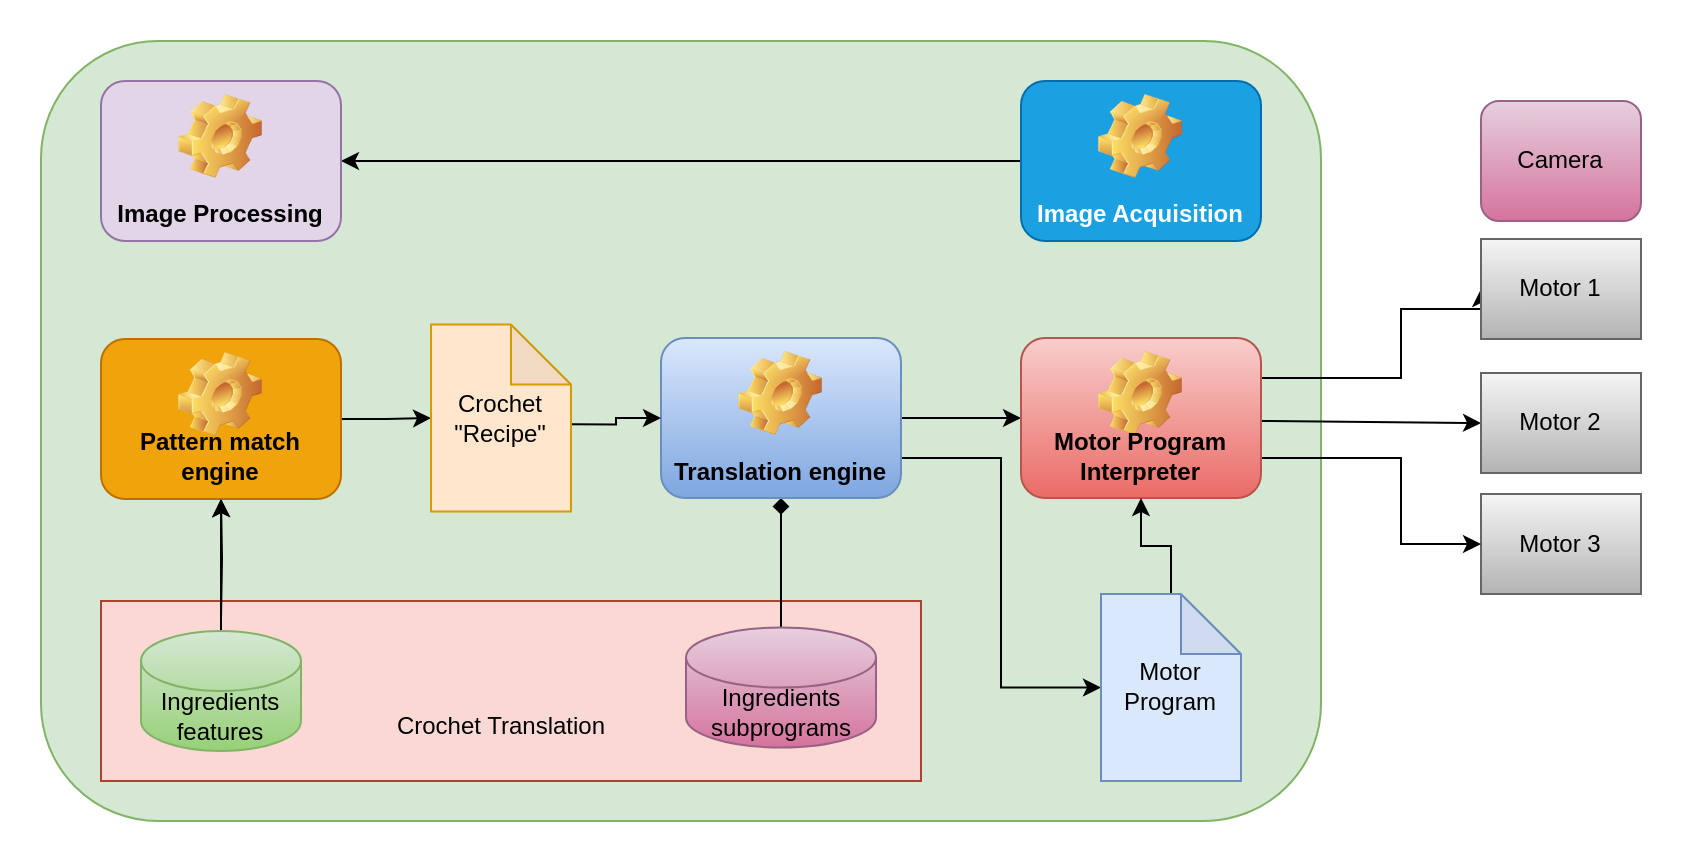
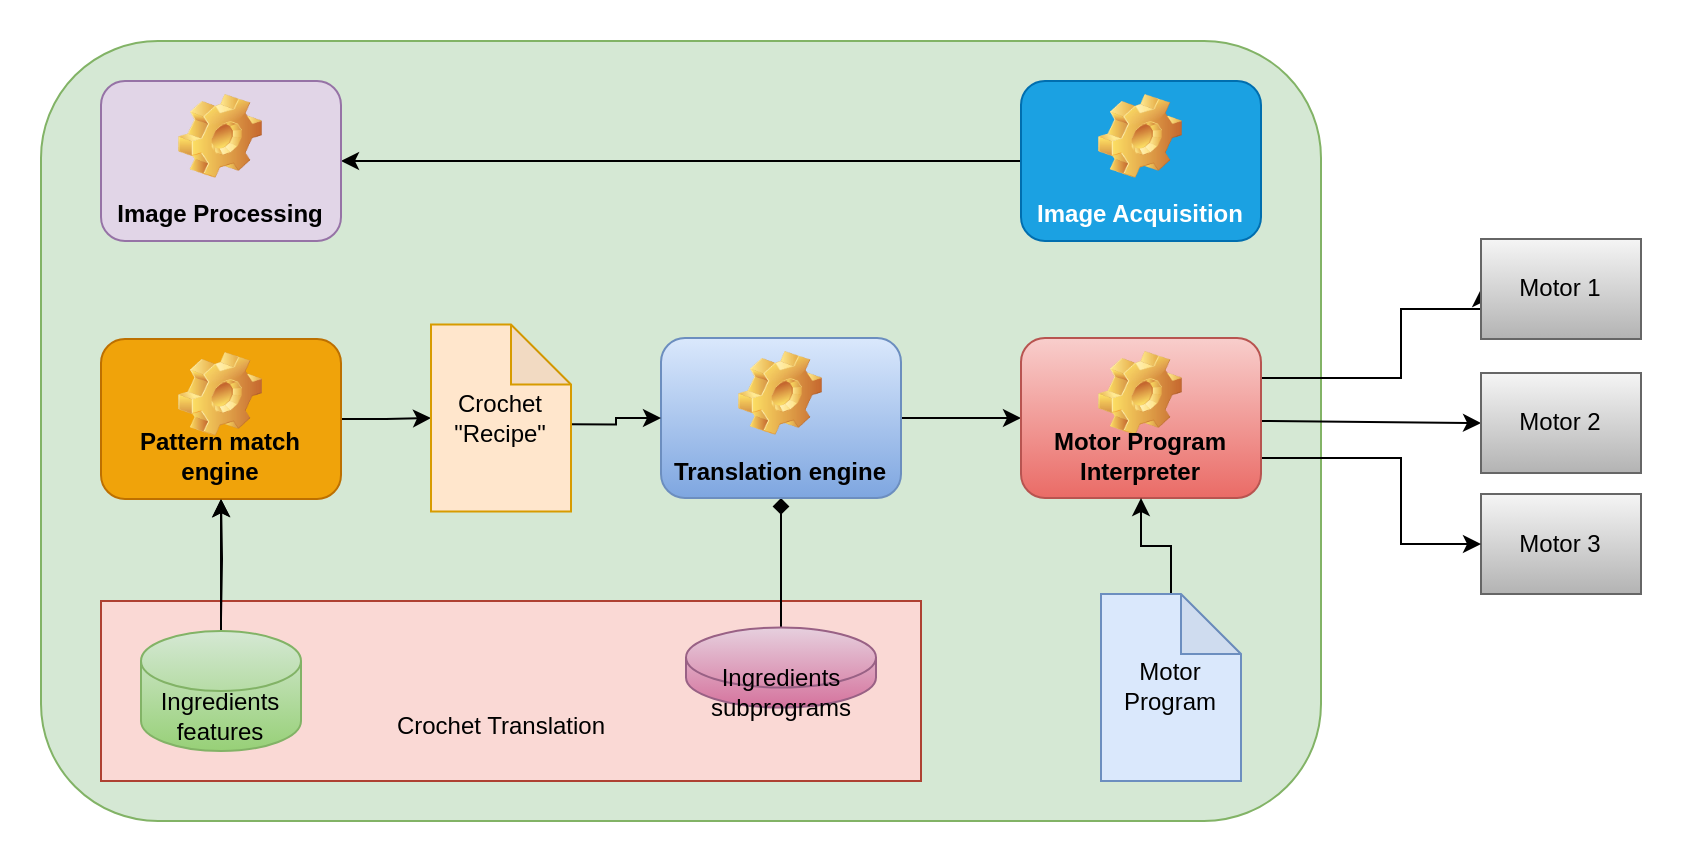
(1561, 161) -> none
(1001, 566) -> none
(781, 688) -> (781, 668)
